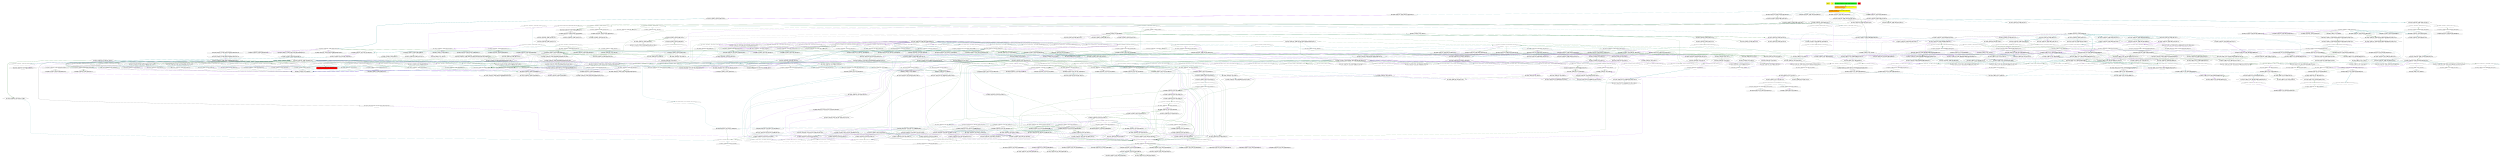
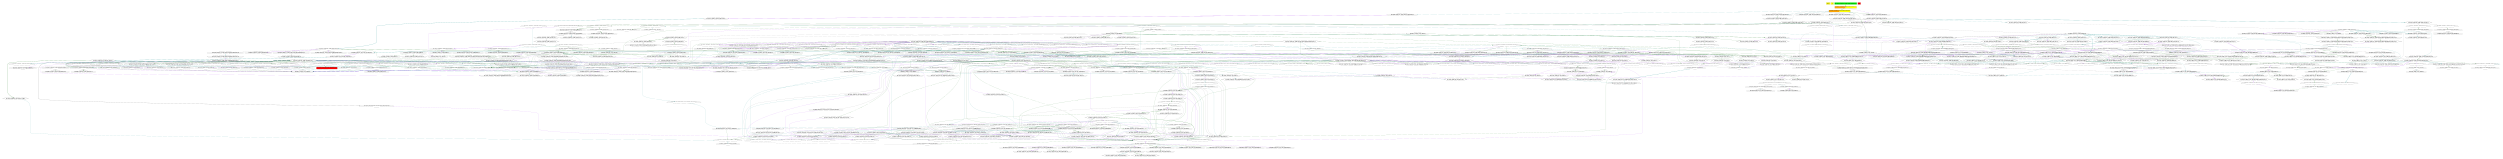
none -> (2178, 53)
